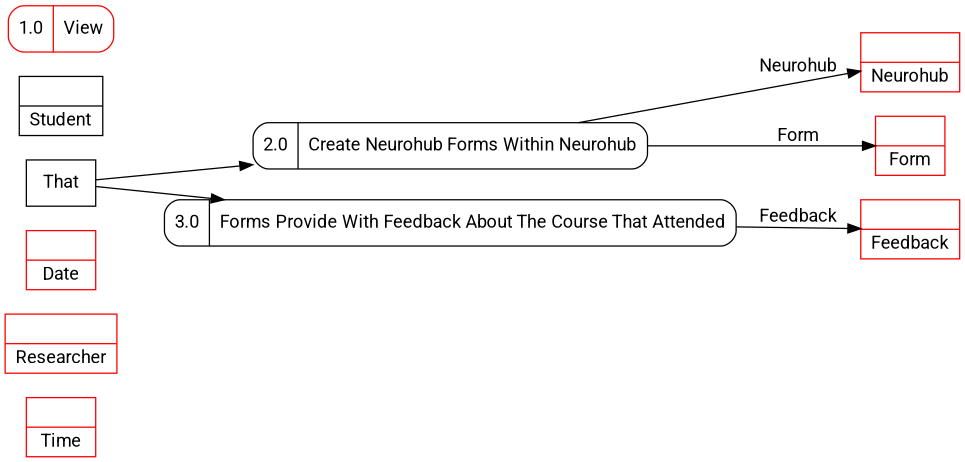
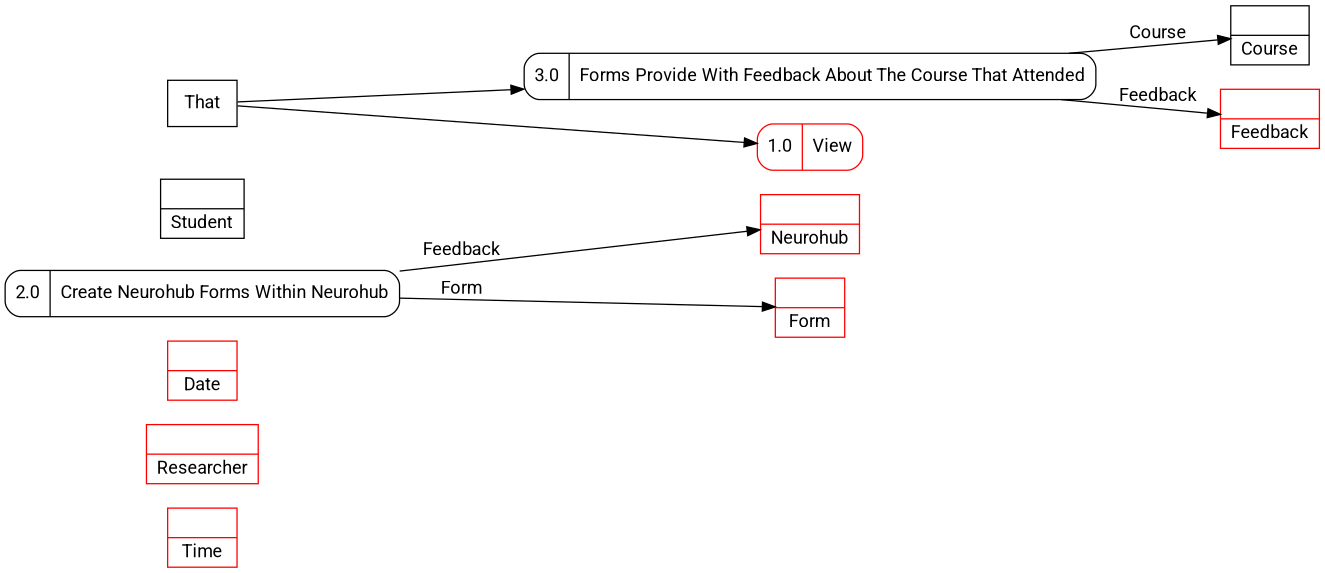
none -> (1270, 35)
(798, 67) -> (462, 251)
(168, 173) -> (491, 124)
